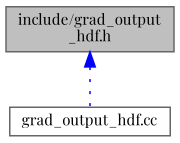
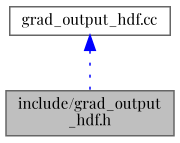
(90, 87) -> (90, 71)
